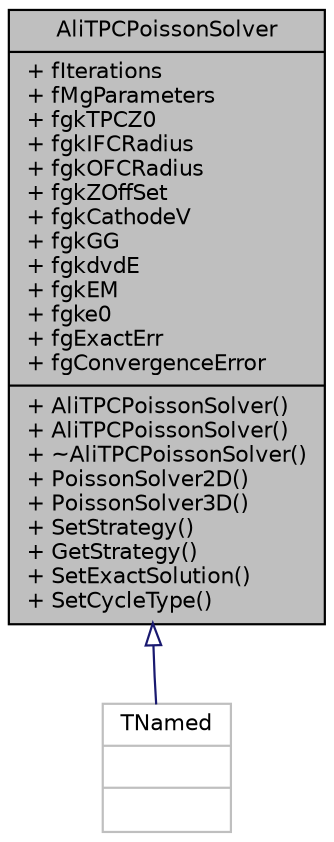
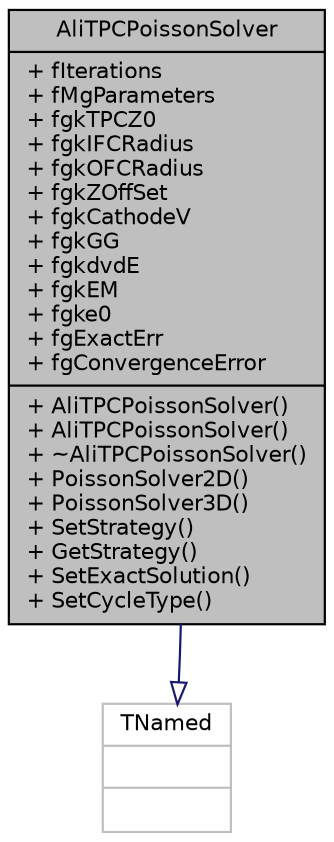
(155, 675) -> (180, 653)
